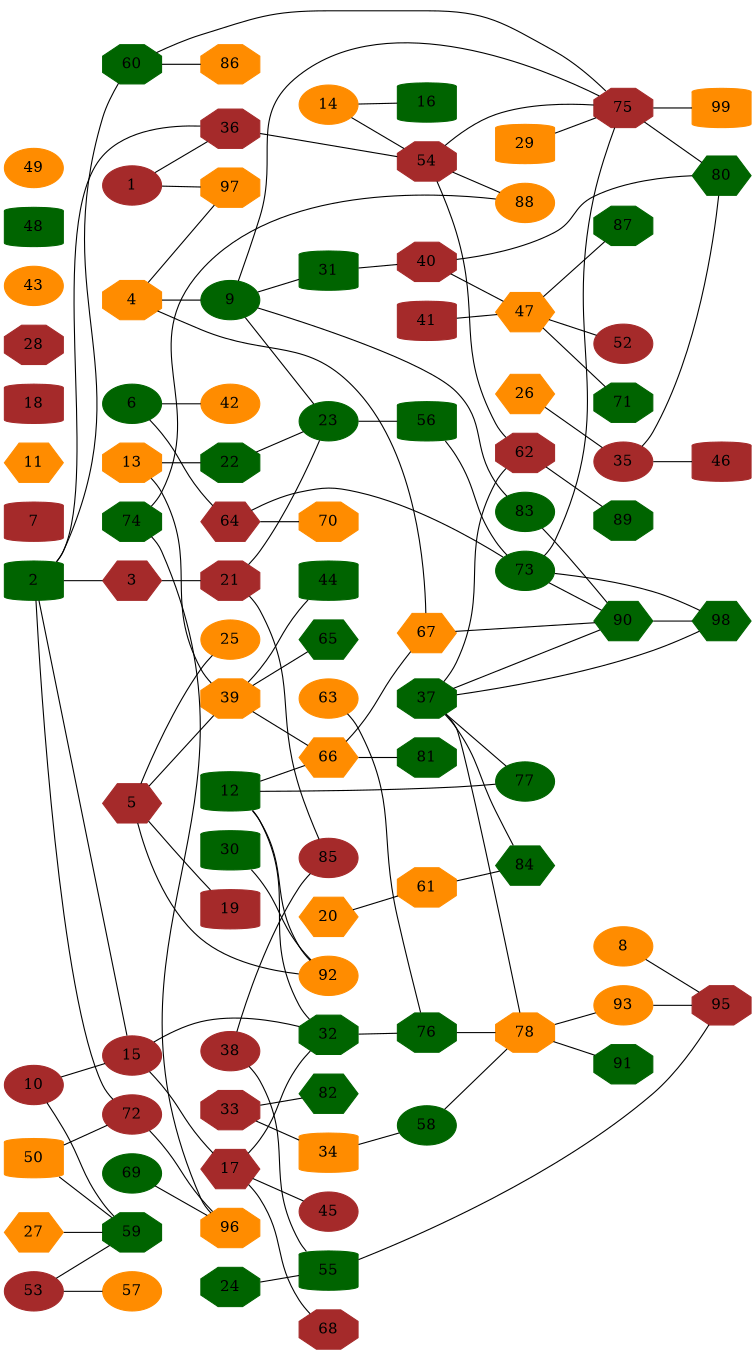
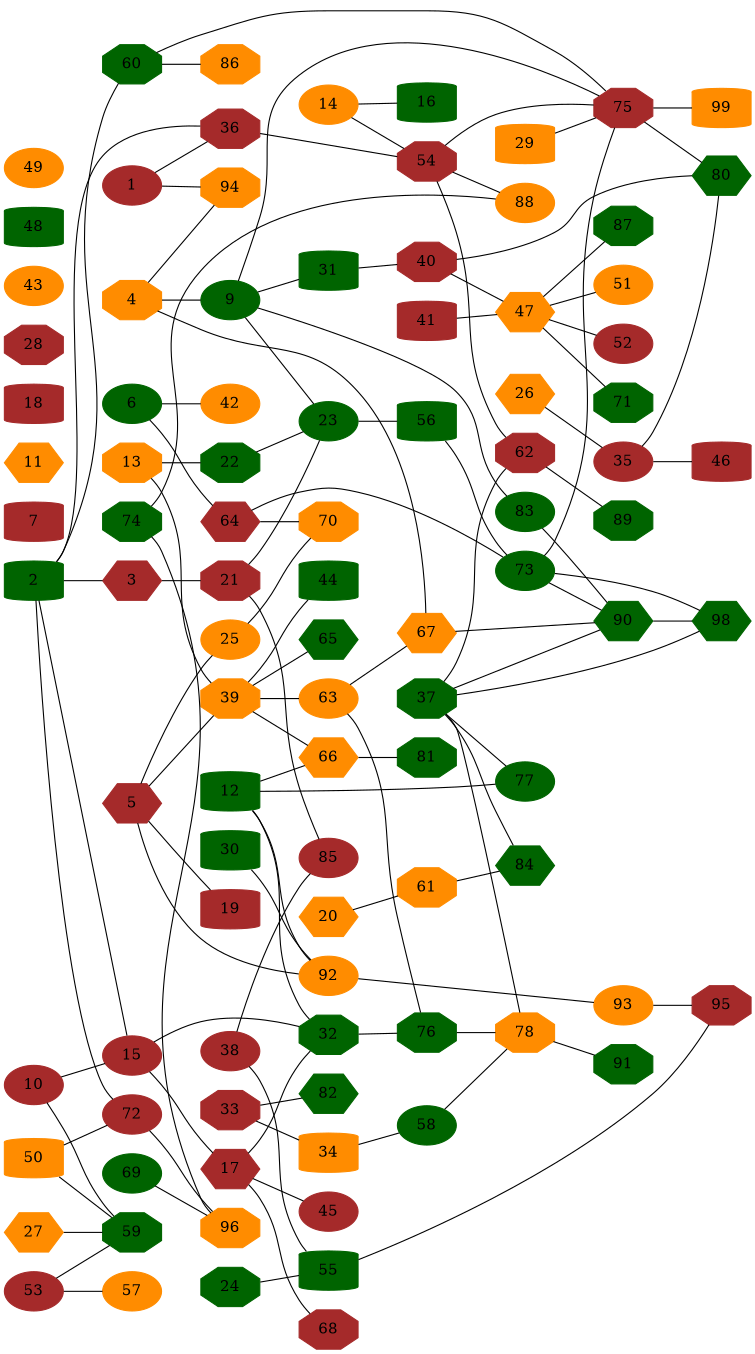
(230, 188) -> (230, 188)
none -> (623, 285)
none -> (279, 581)
(379, 697) -> (378, 665)
none -> (278, 699)
(623, 946) -> none
(575, 1019) -> (476, 991)
